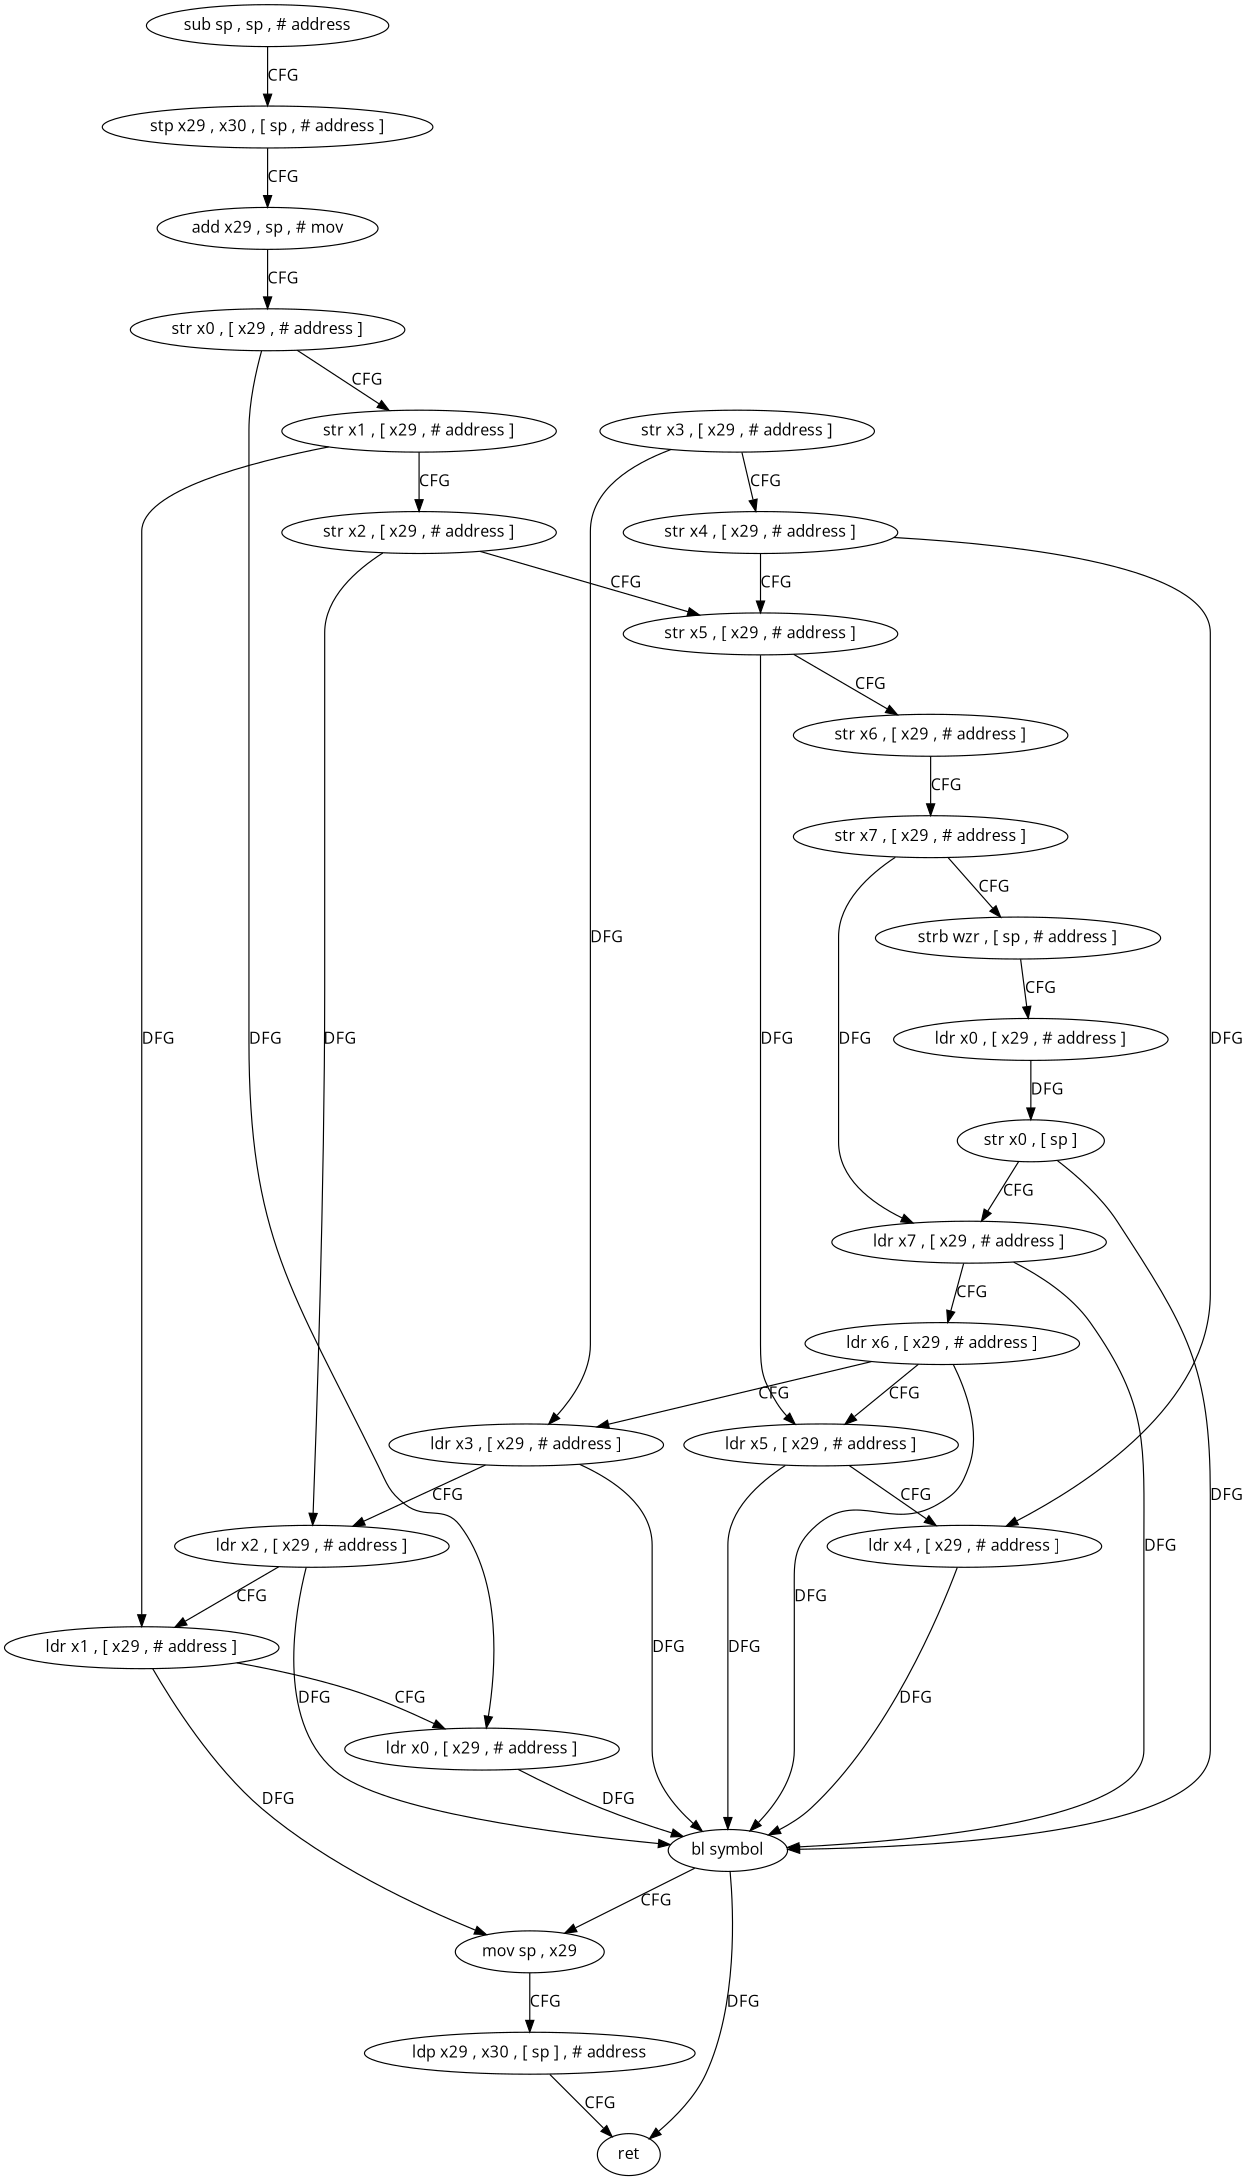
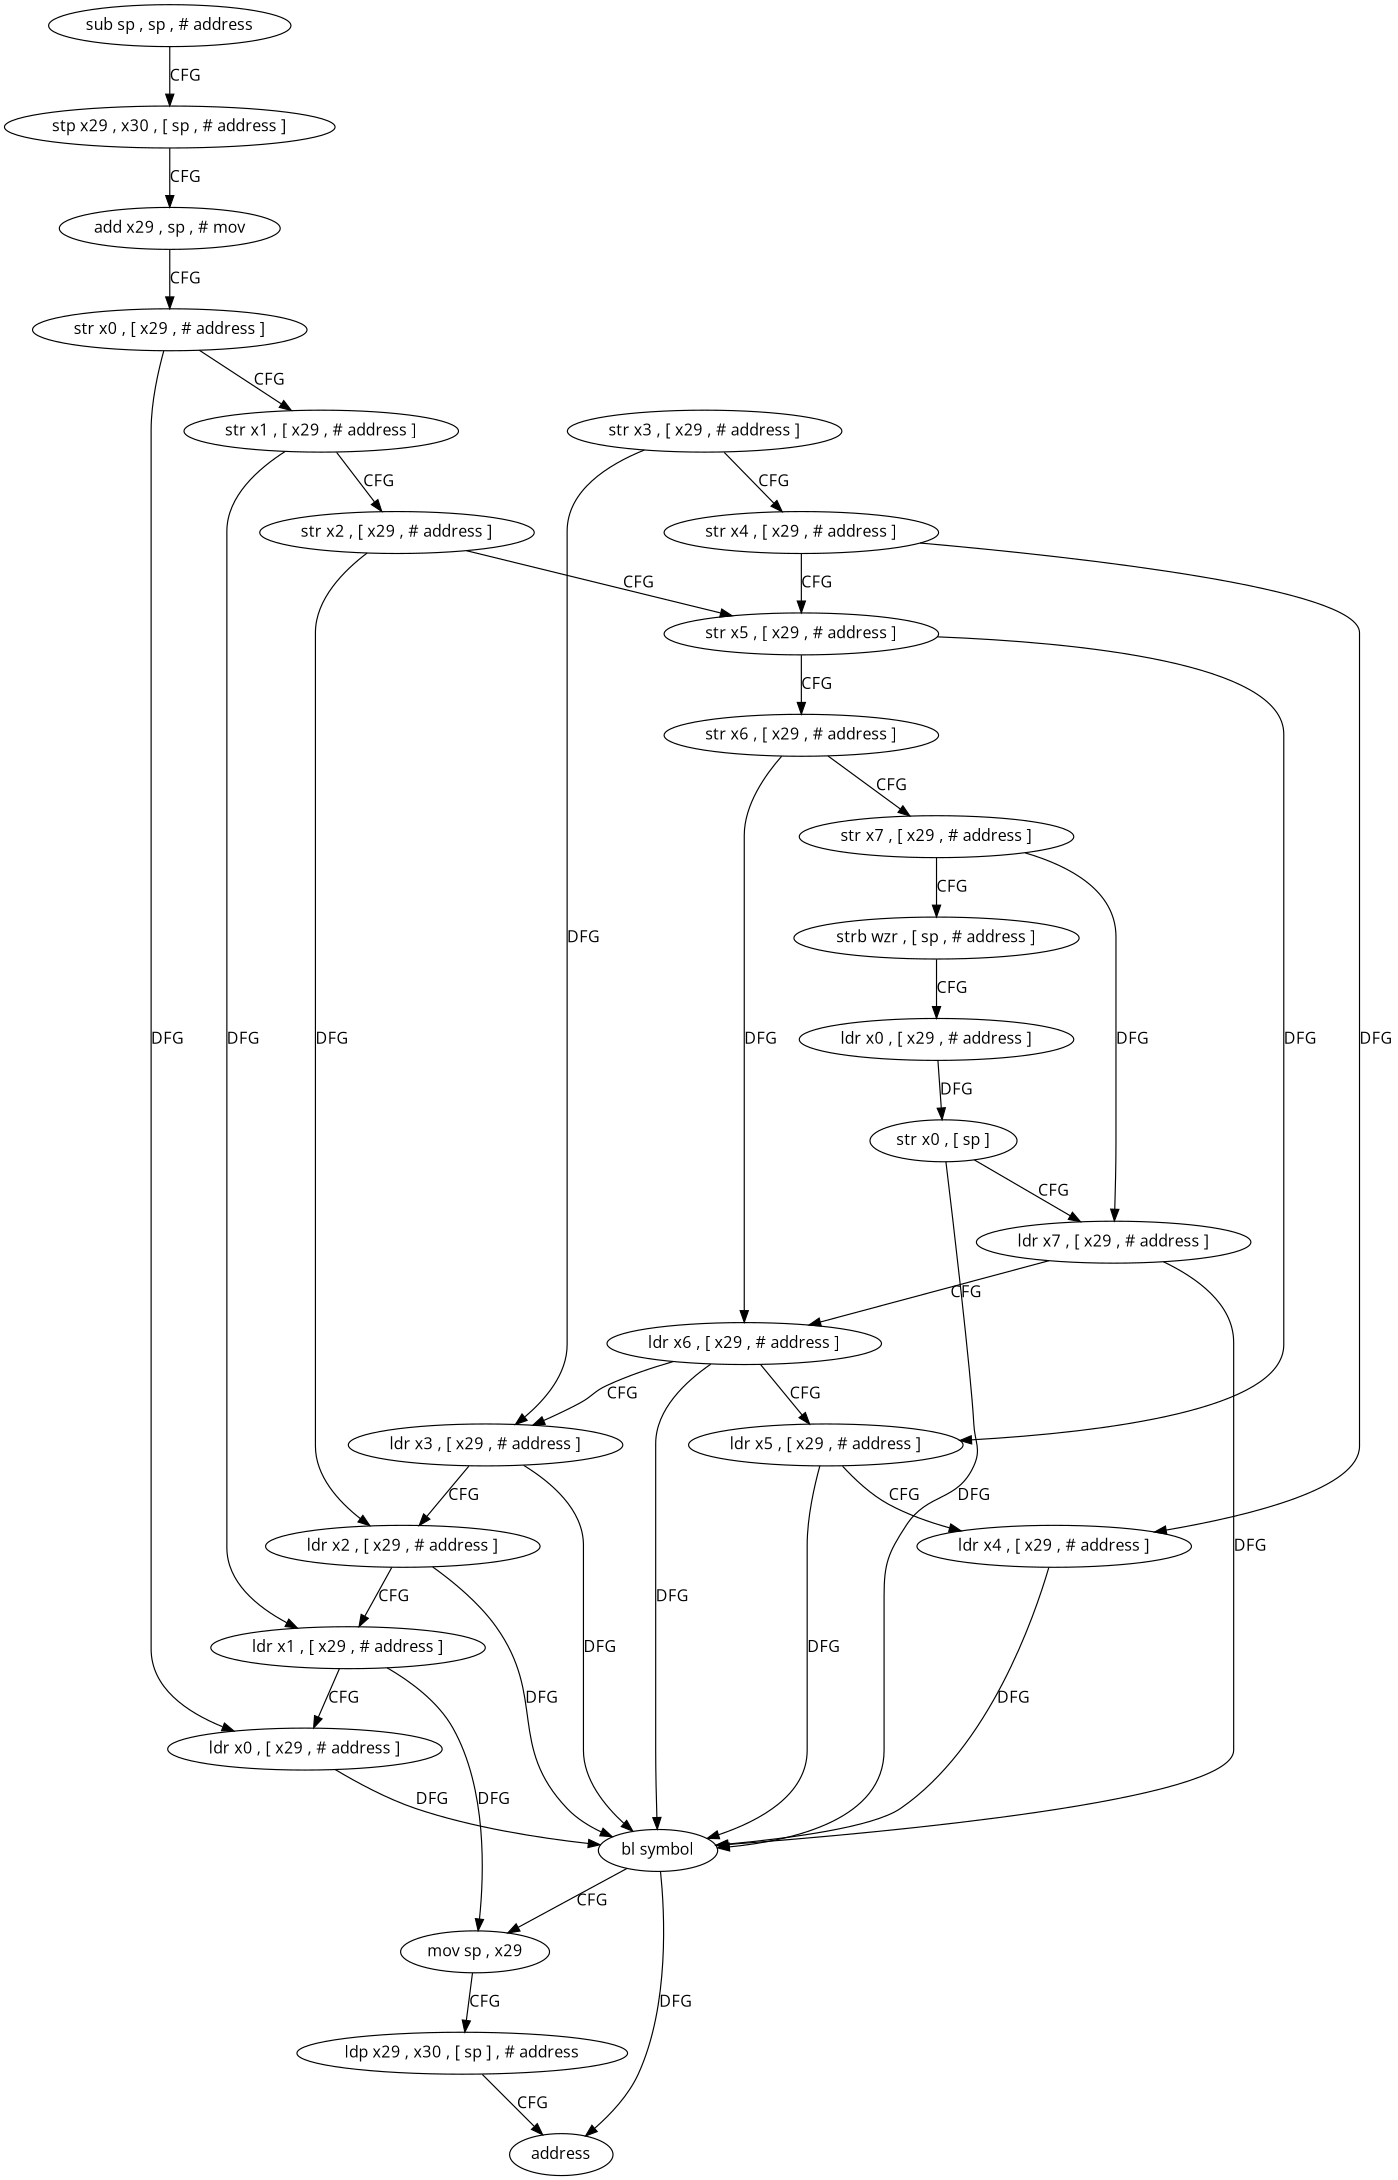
none -> (744, 1028)
(629, 2155) -> (561, 2155)
